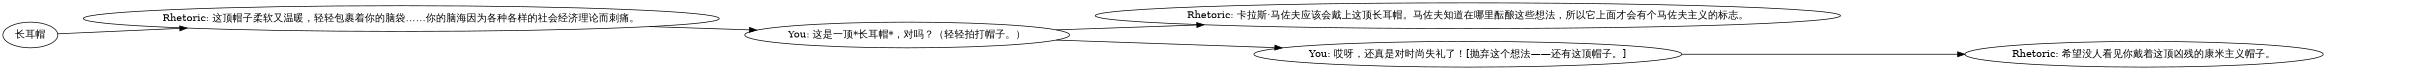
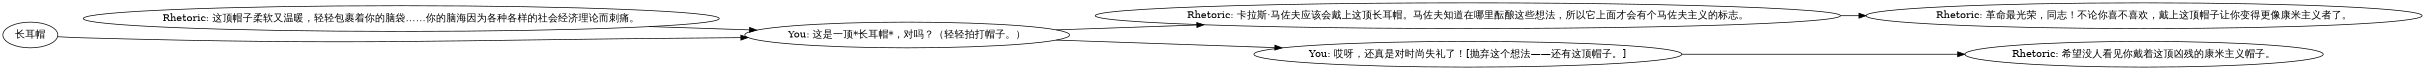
none -> (2144, 16)
(119, 31) -> (399, 42)
